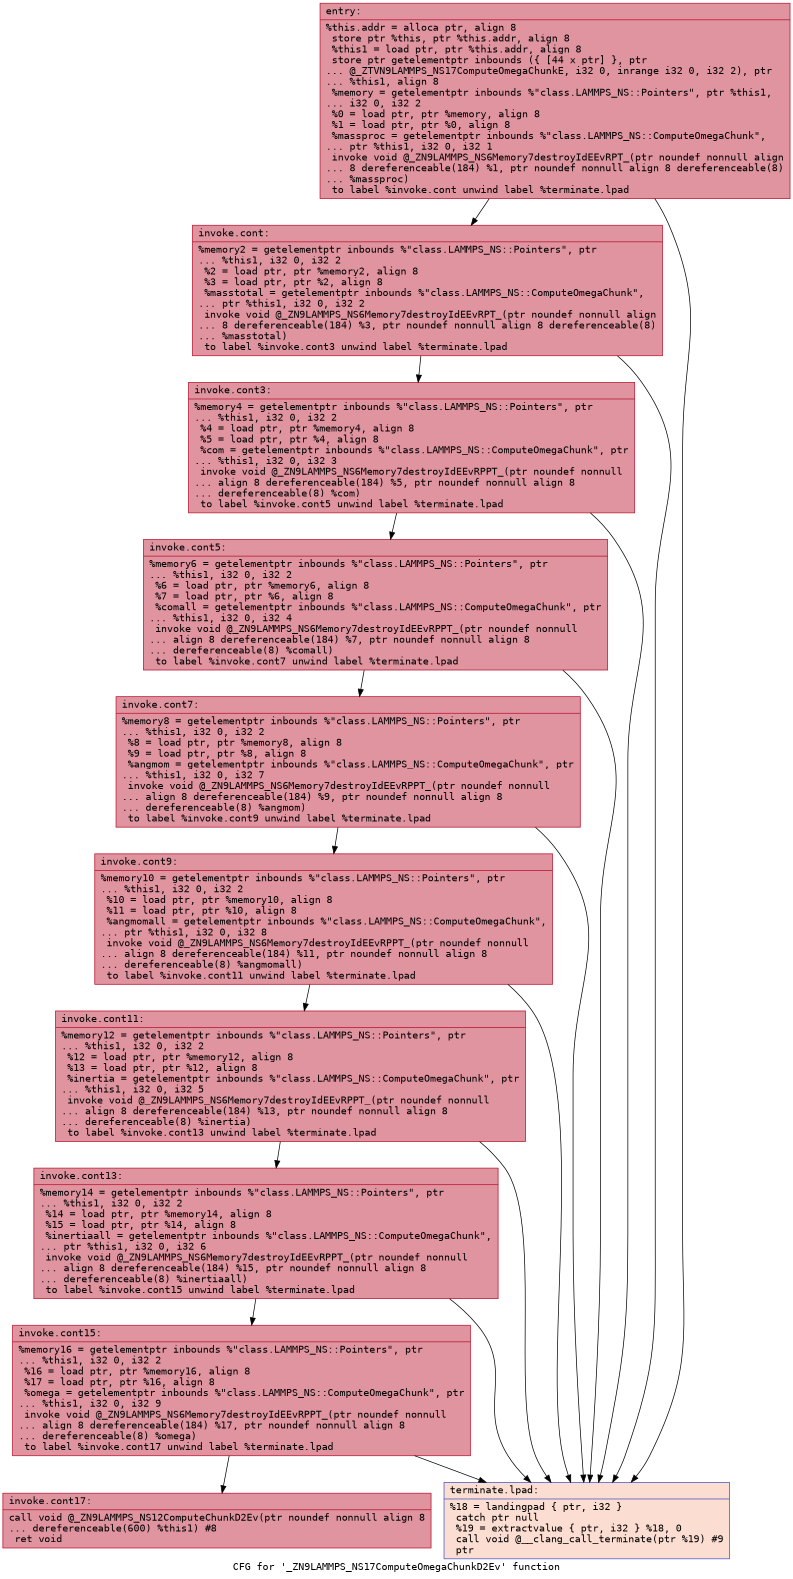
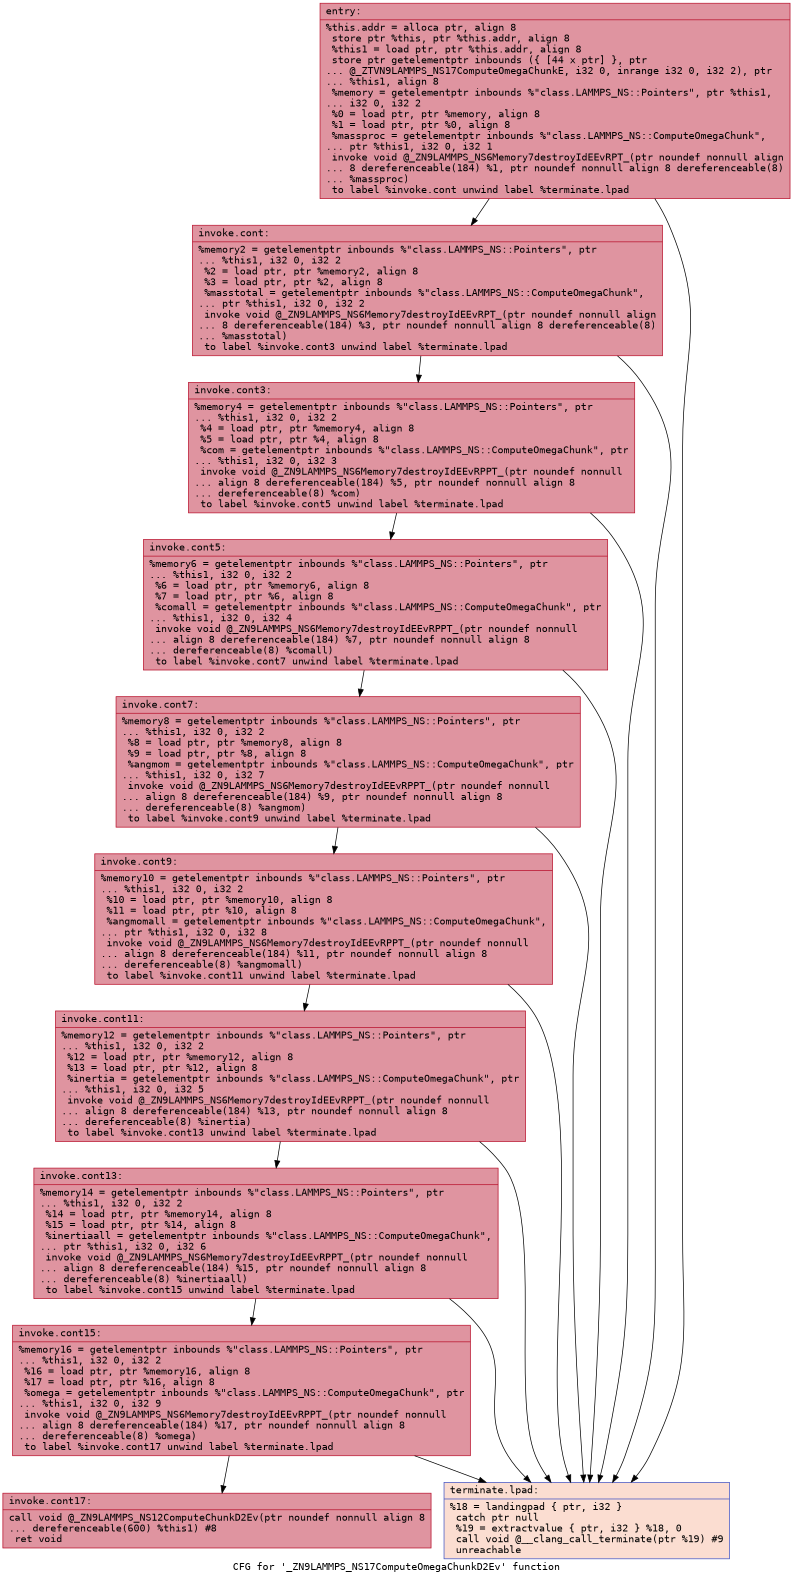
(462, 1550) -> (486, 1550)
